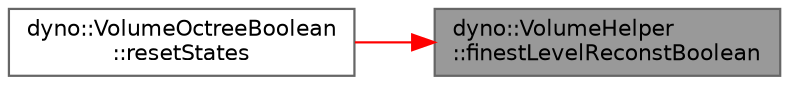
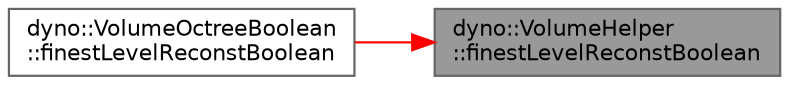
(182, 42) -> (182, 42)
